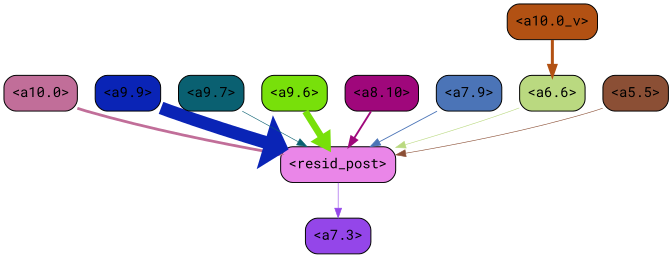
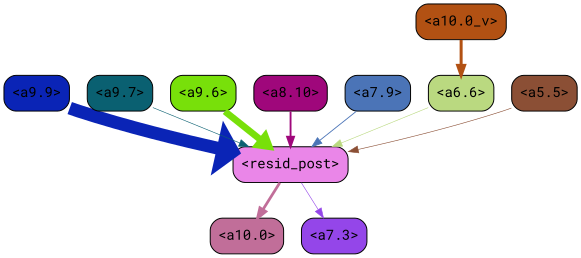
(173, 133) -> (271, 196)
